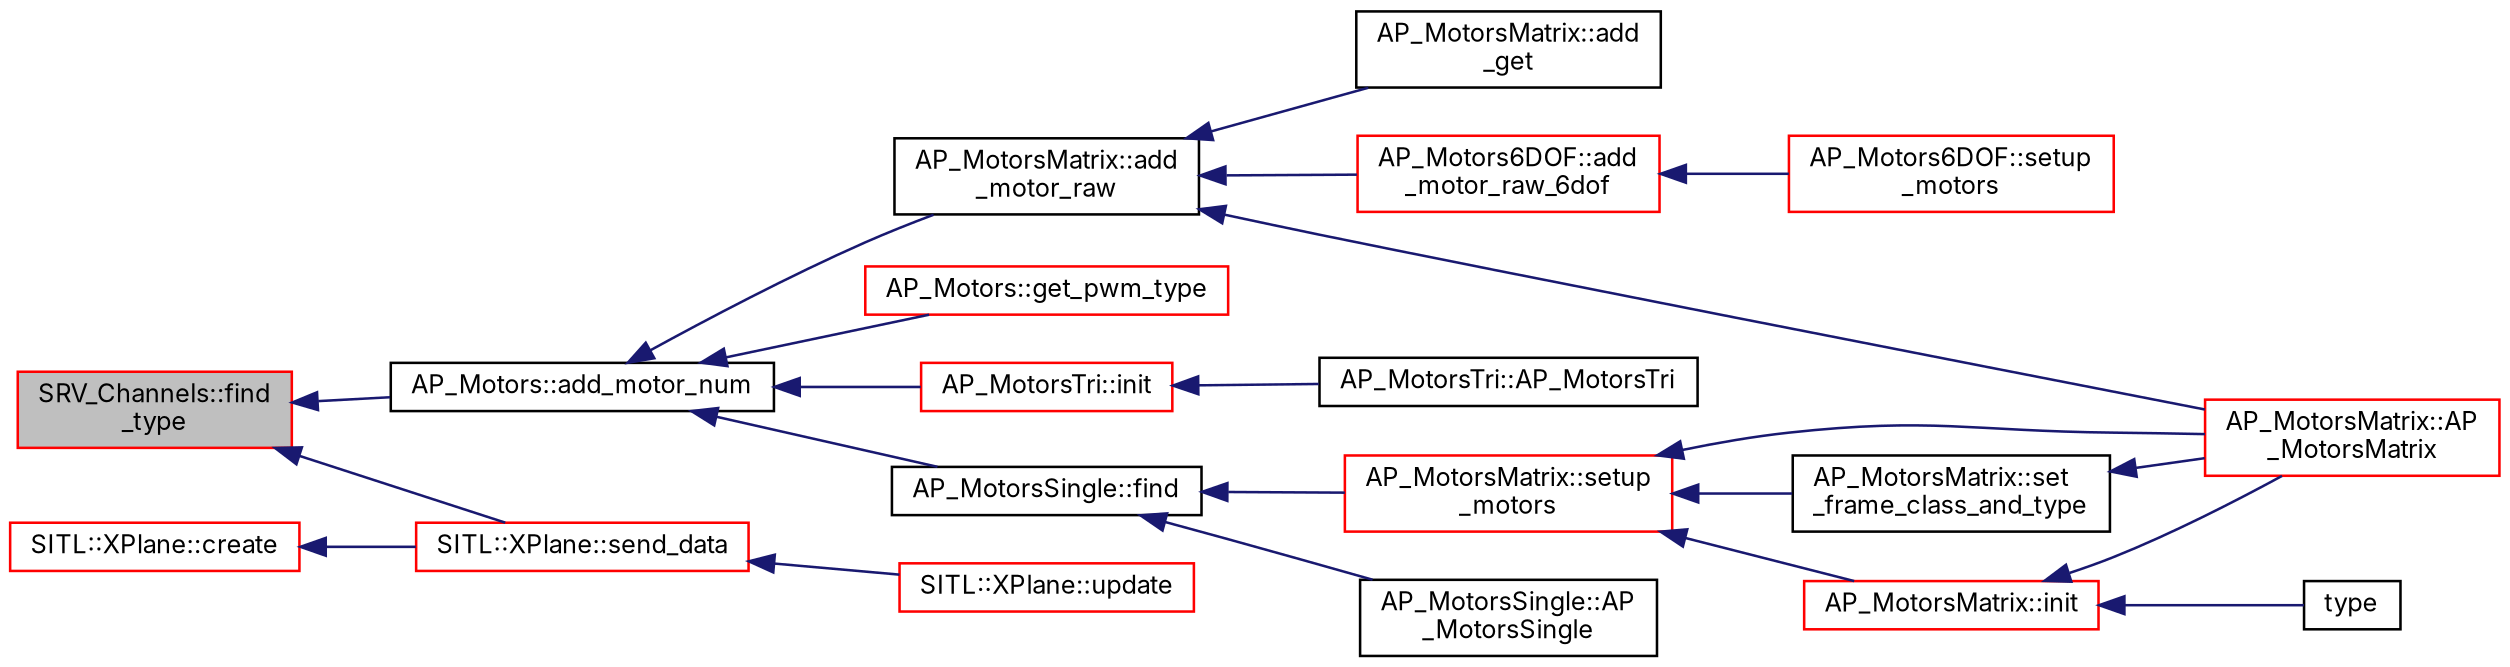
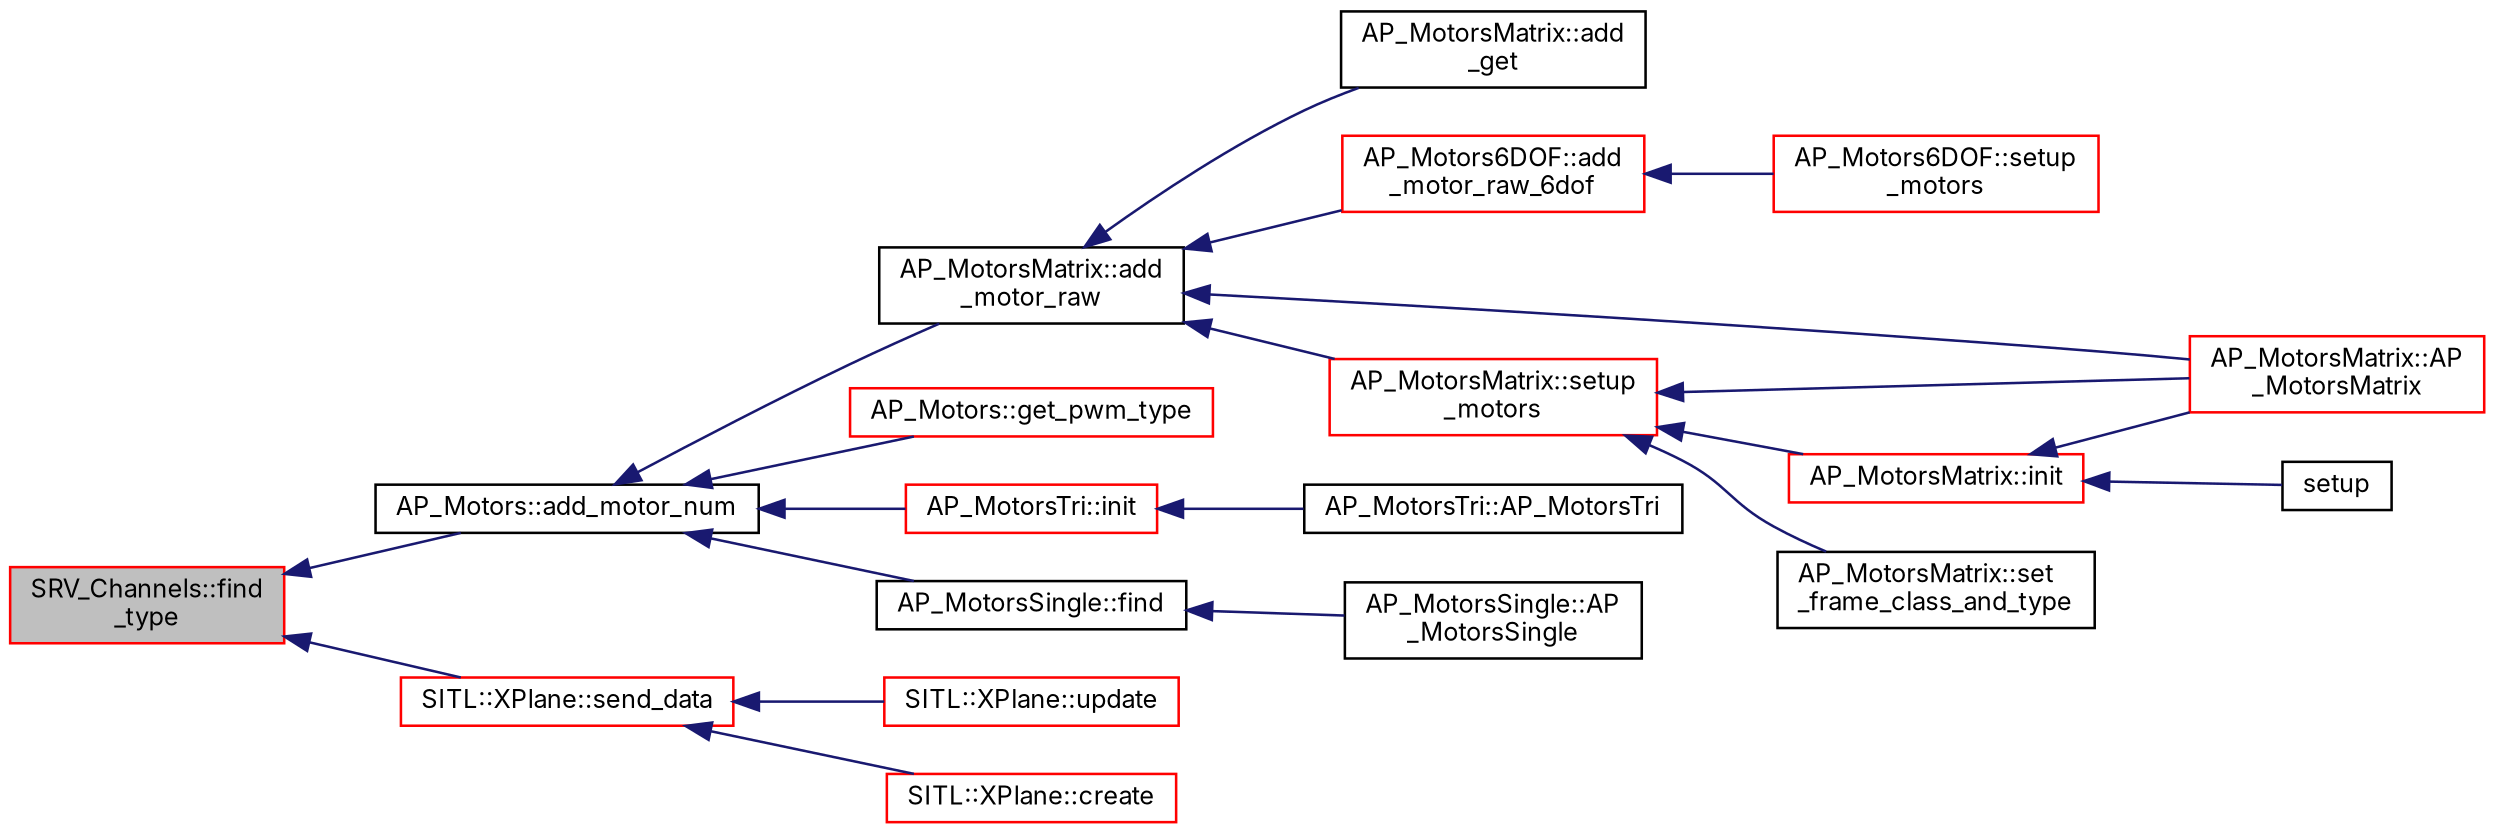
(2170, 463) -> none
(1287, 492) -> (1272, 344)
(371, 547) -> (812, 753)
(2352, 605) -> (2337, 486)
